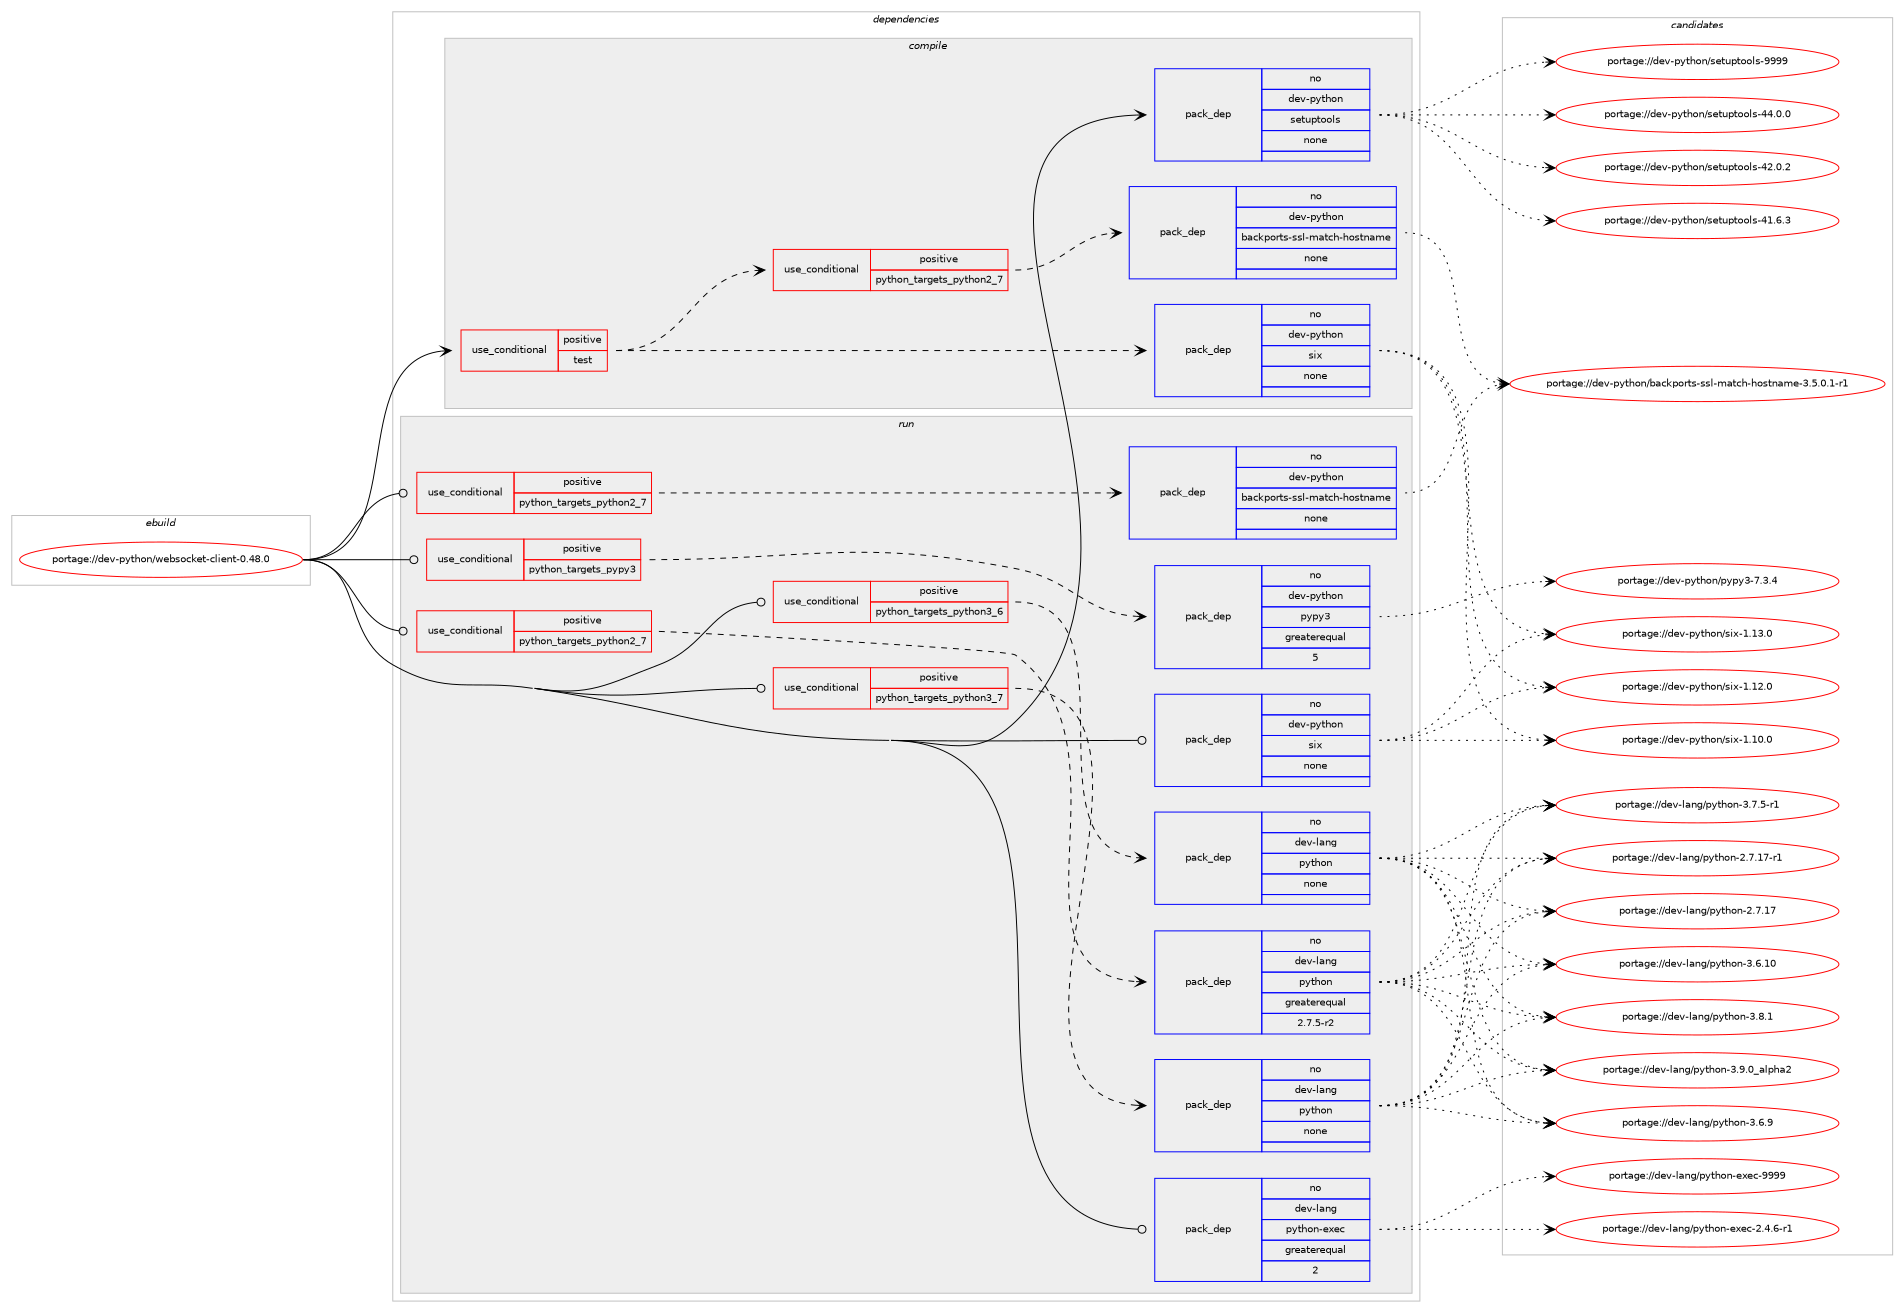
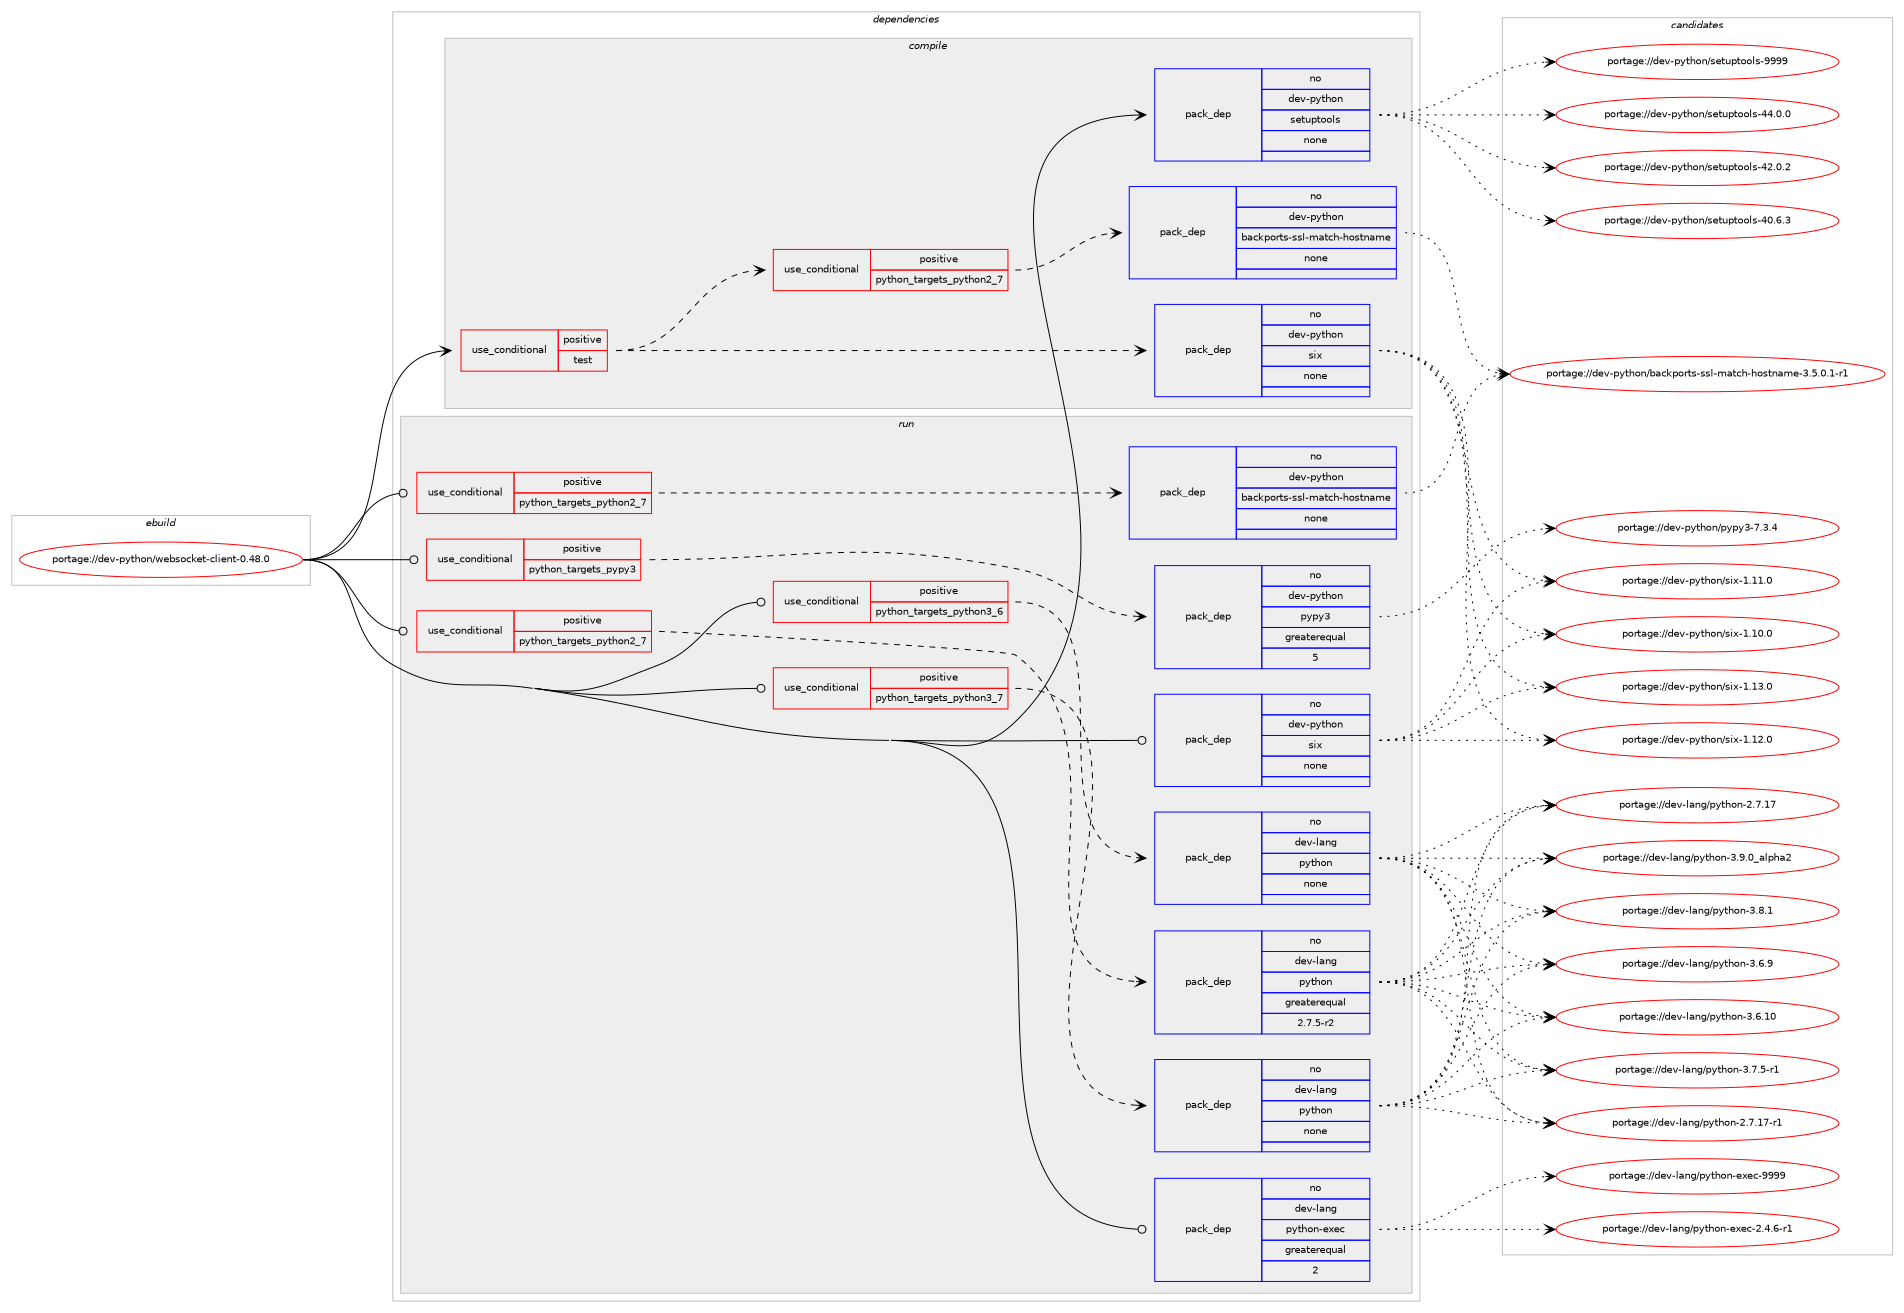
(1697, 221) -> (1697, 221)
none -> (1697, 581)
